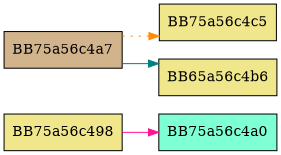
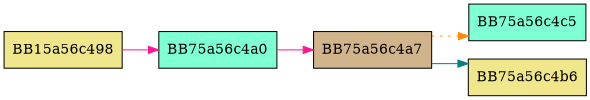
(218, 22) -> (527, 22)
none -> (290, 50)
(218, 77) -> (527, 77)
(63, 132) -> (63, 50)
